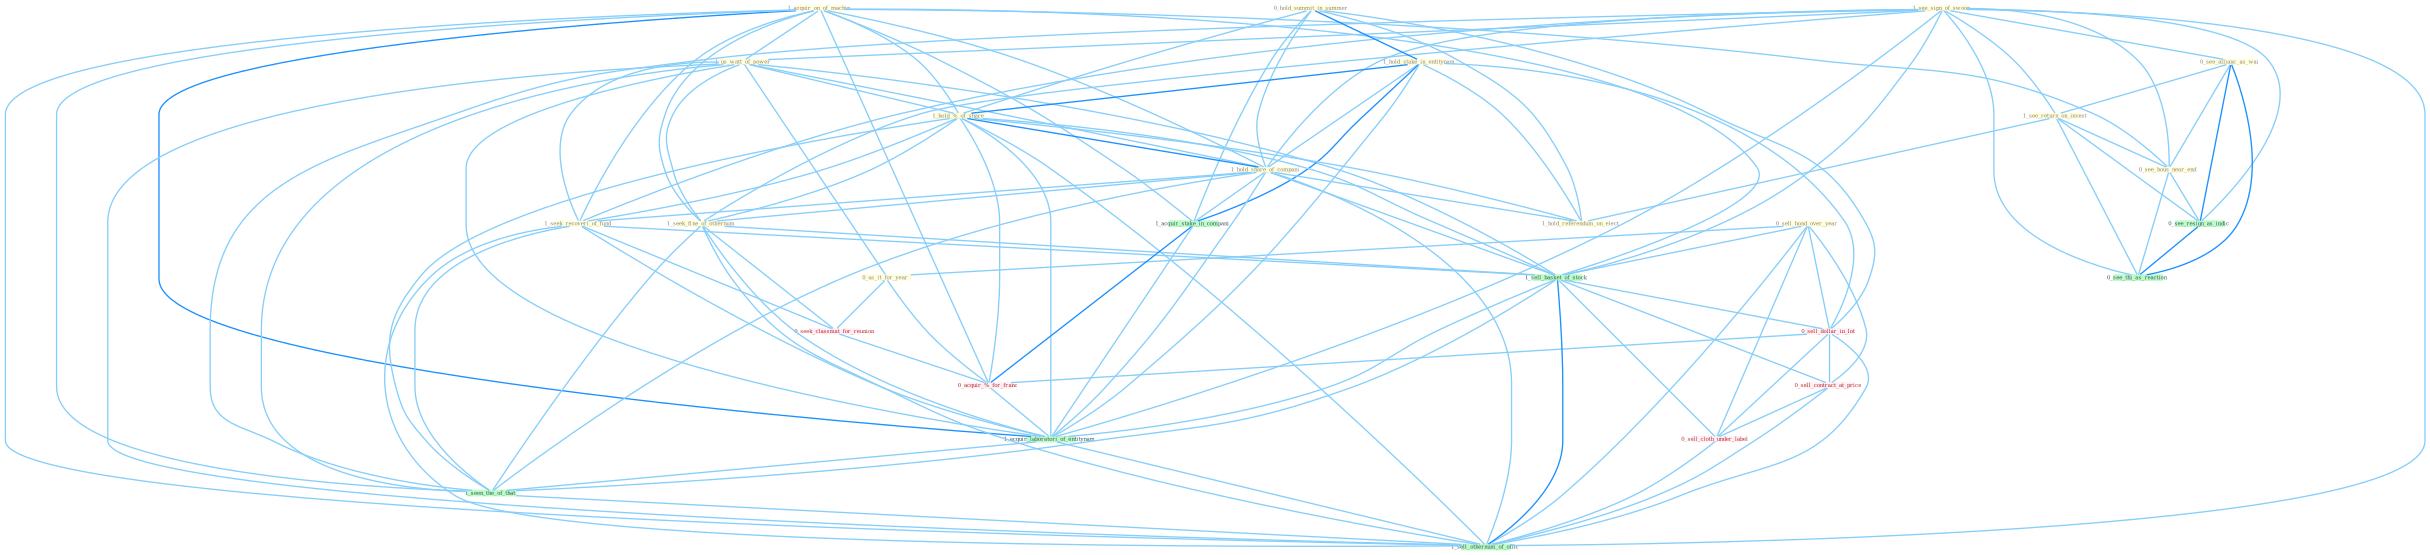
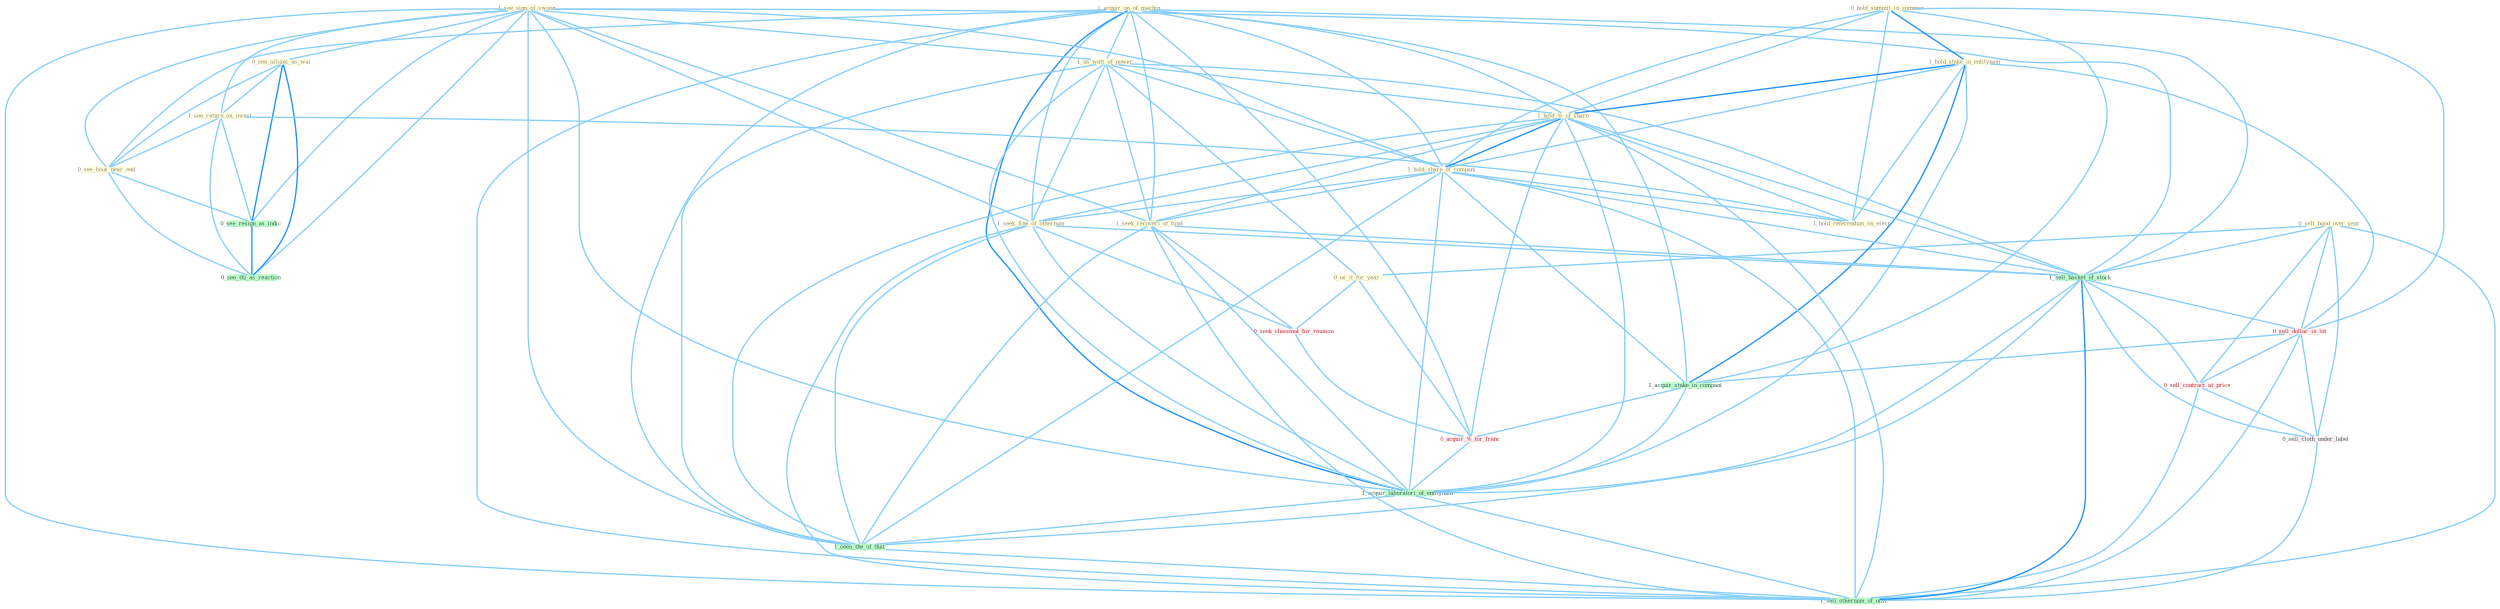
(1091, 304) -> (1579, 412)
(1449, 356) -> (2008, 357)
(1716, 439) -> (2317, 439)
(178, 468) -> none
